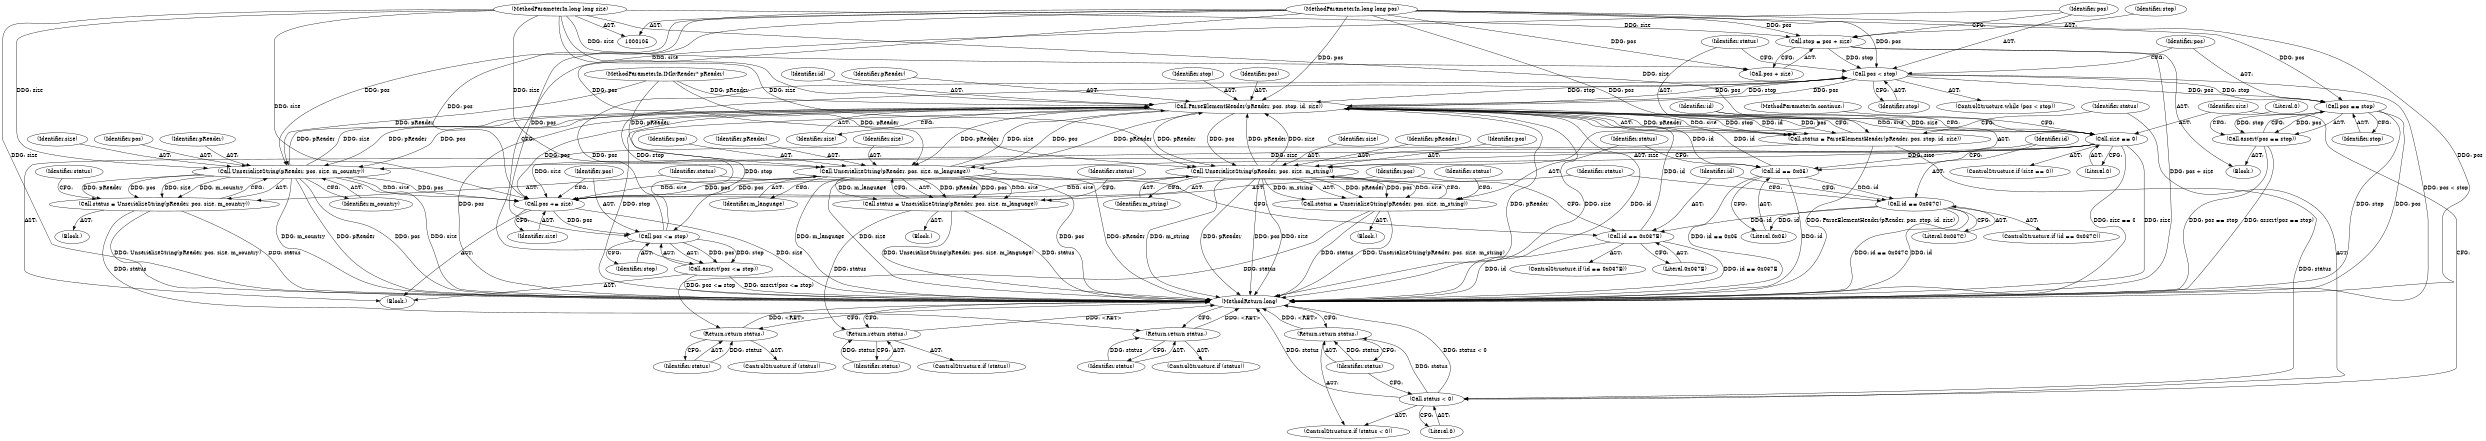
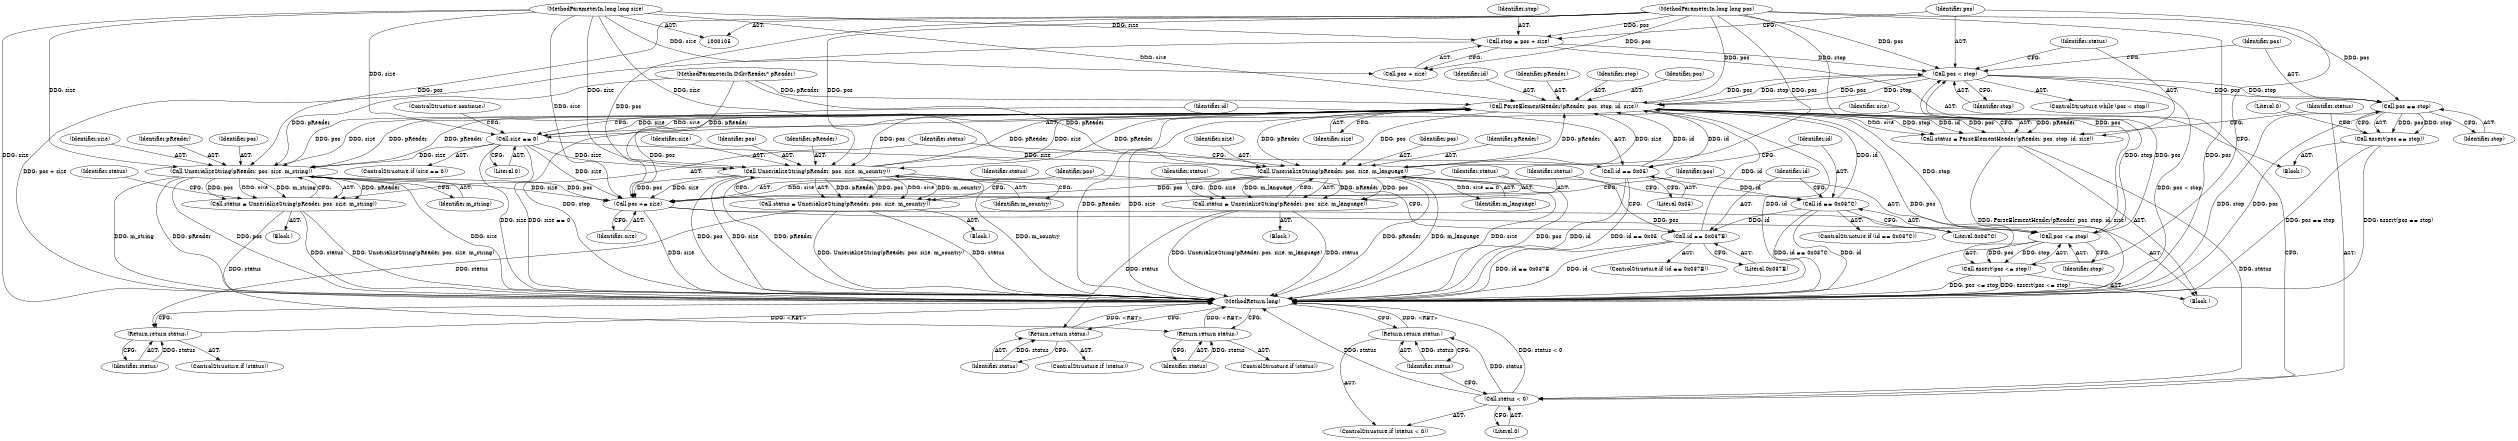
(1803, 107) -> (447, 107)
(1647, 156) -> (1038, 156)
(803, 188) -> (1478, 188)
(1822, 210) -> (1783, 118)
